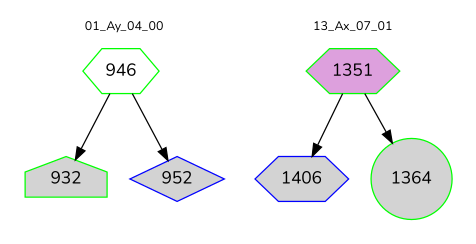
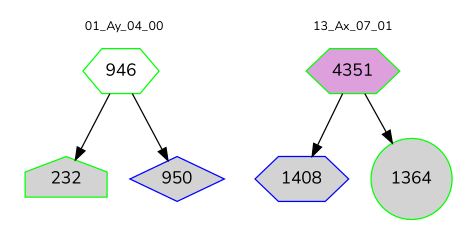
(353, 71) -> (353, 71)
(66, 179) -> (66, 179)
(177, 179) -> (177, 179)
(302, 179) -> (302, 179)
